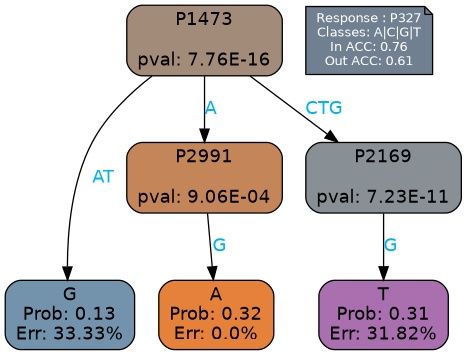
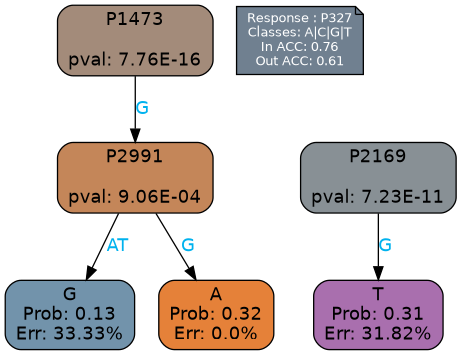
(289, 105) -> none
(211, 109) -> (142, 109)
(84, 160) -> (105, 241)
